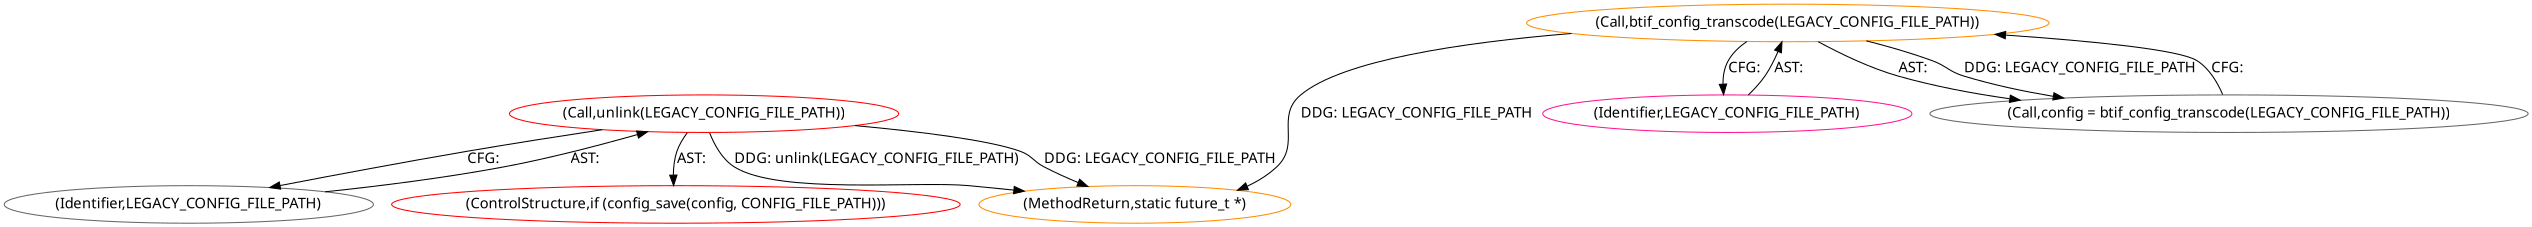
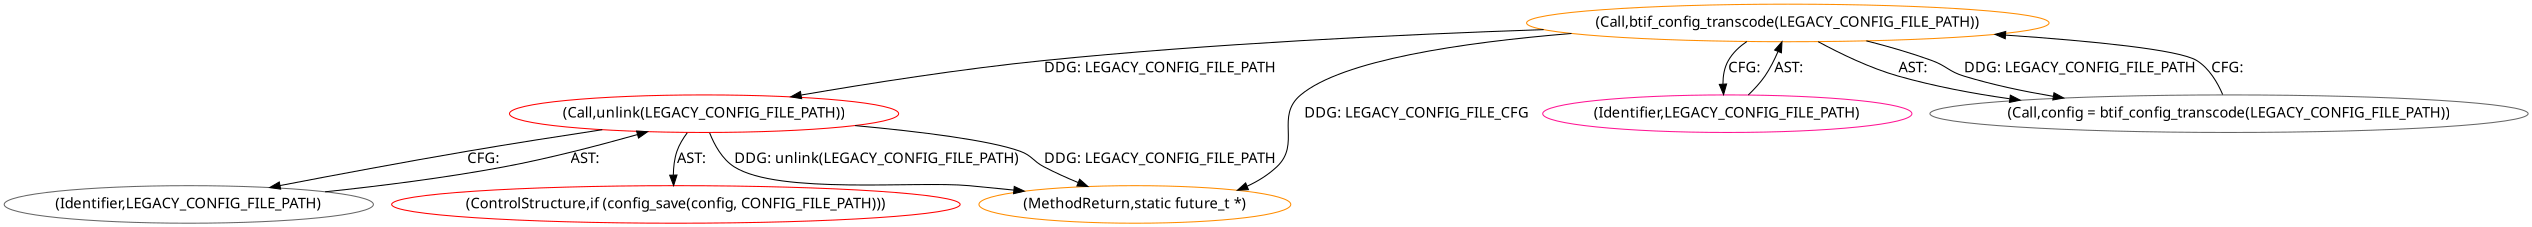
none -> (1171, 49)
(1417, 114) -> (1417, 114)
